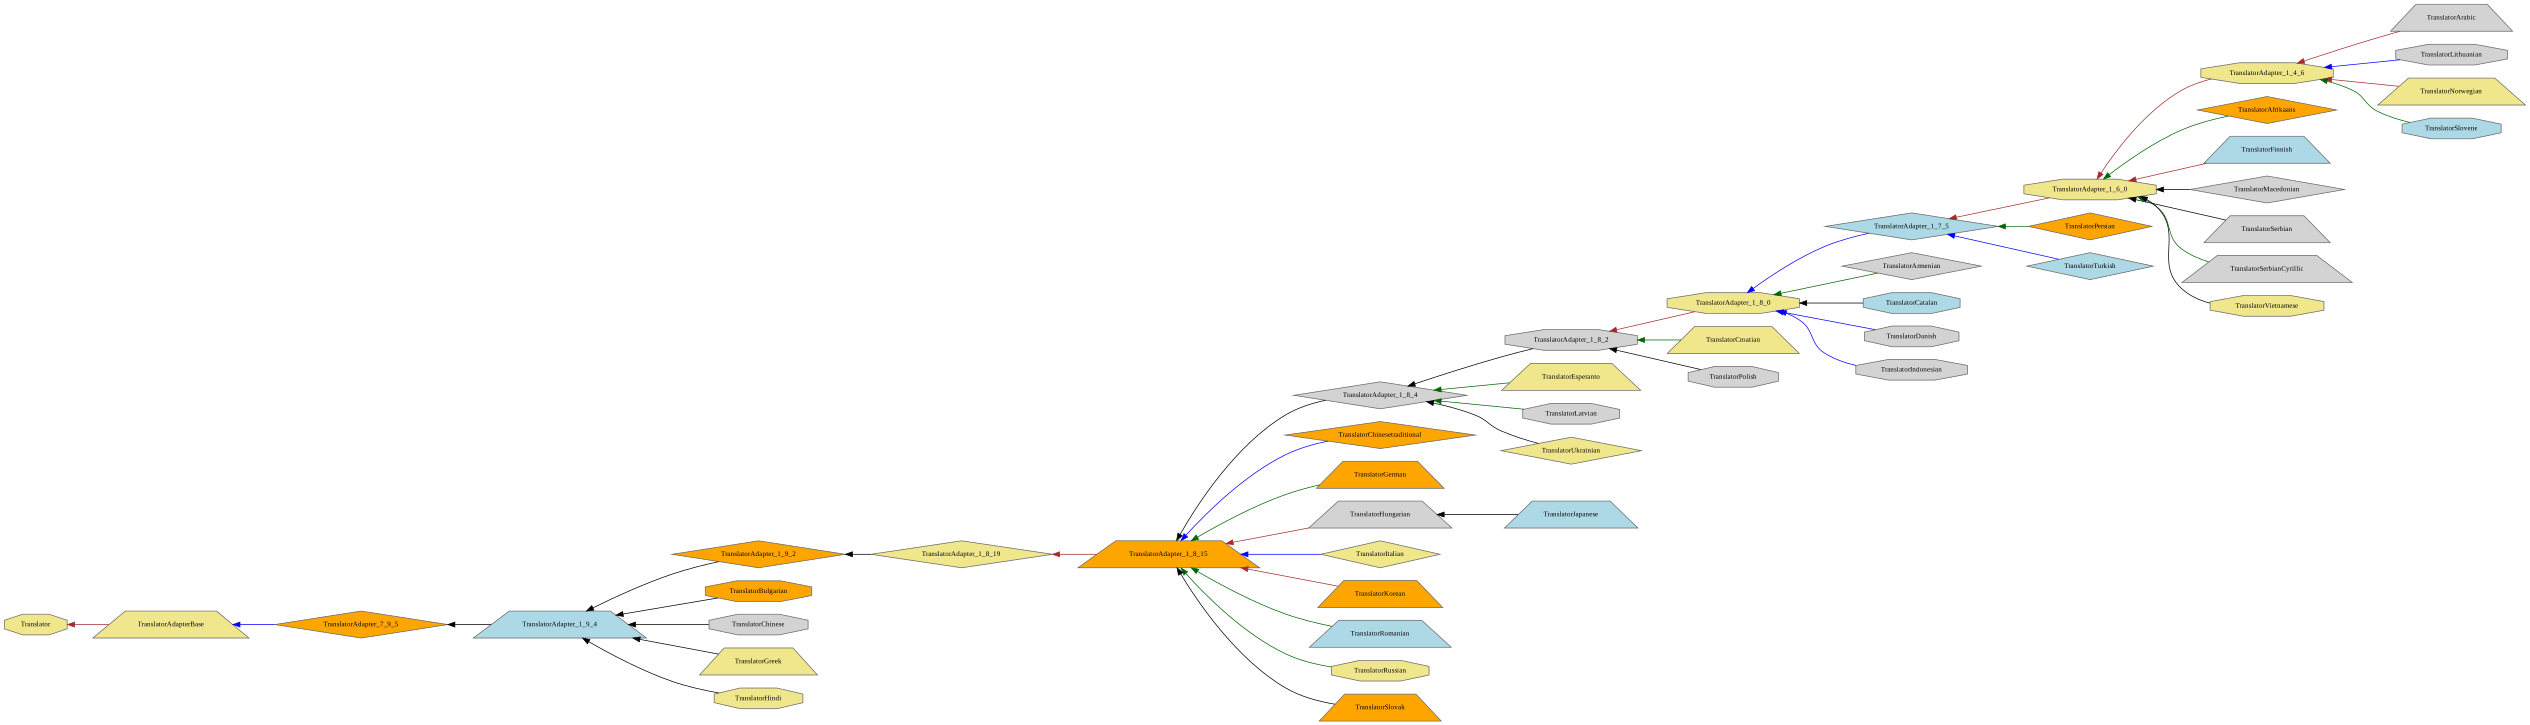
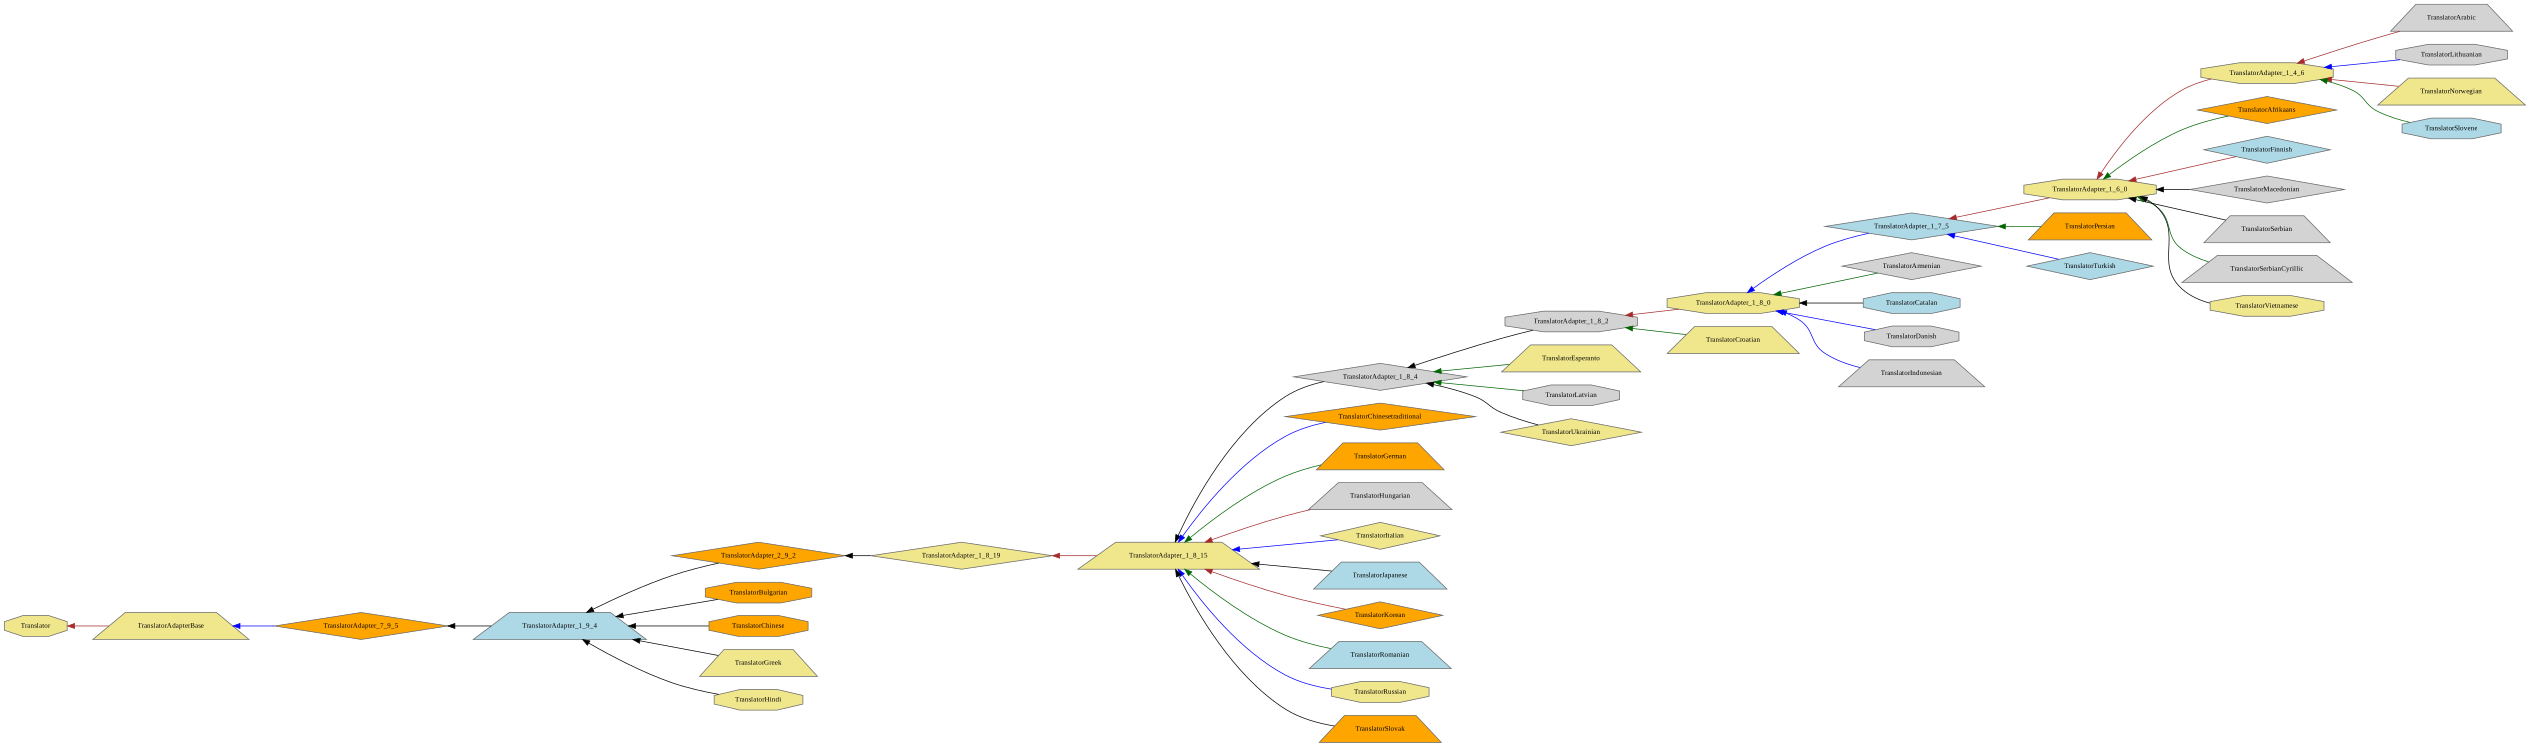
(2267, 150) -> (2267, 150)
(2090, 226) -> (2090, 226)
(1912, 370) -> (1912, 373)
(1733, 377) -> none
(1481, 515) -> (1296, 568)
(759, 554) -> (759, 556)
(1169, 554) -> (1169, 556)
(1380, 594) -> (1380, 615)
(759, 625) -> (759, 626)
(1251, 633) -> (1246, 647)
